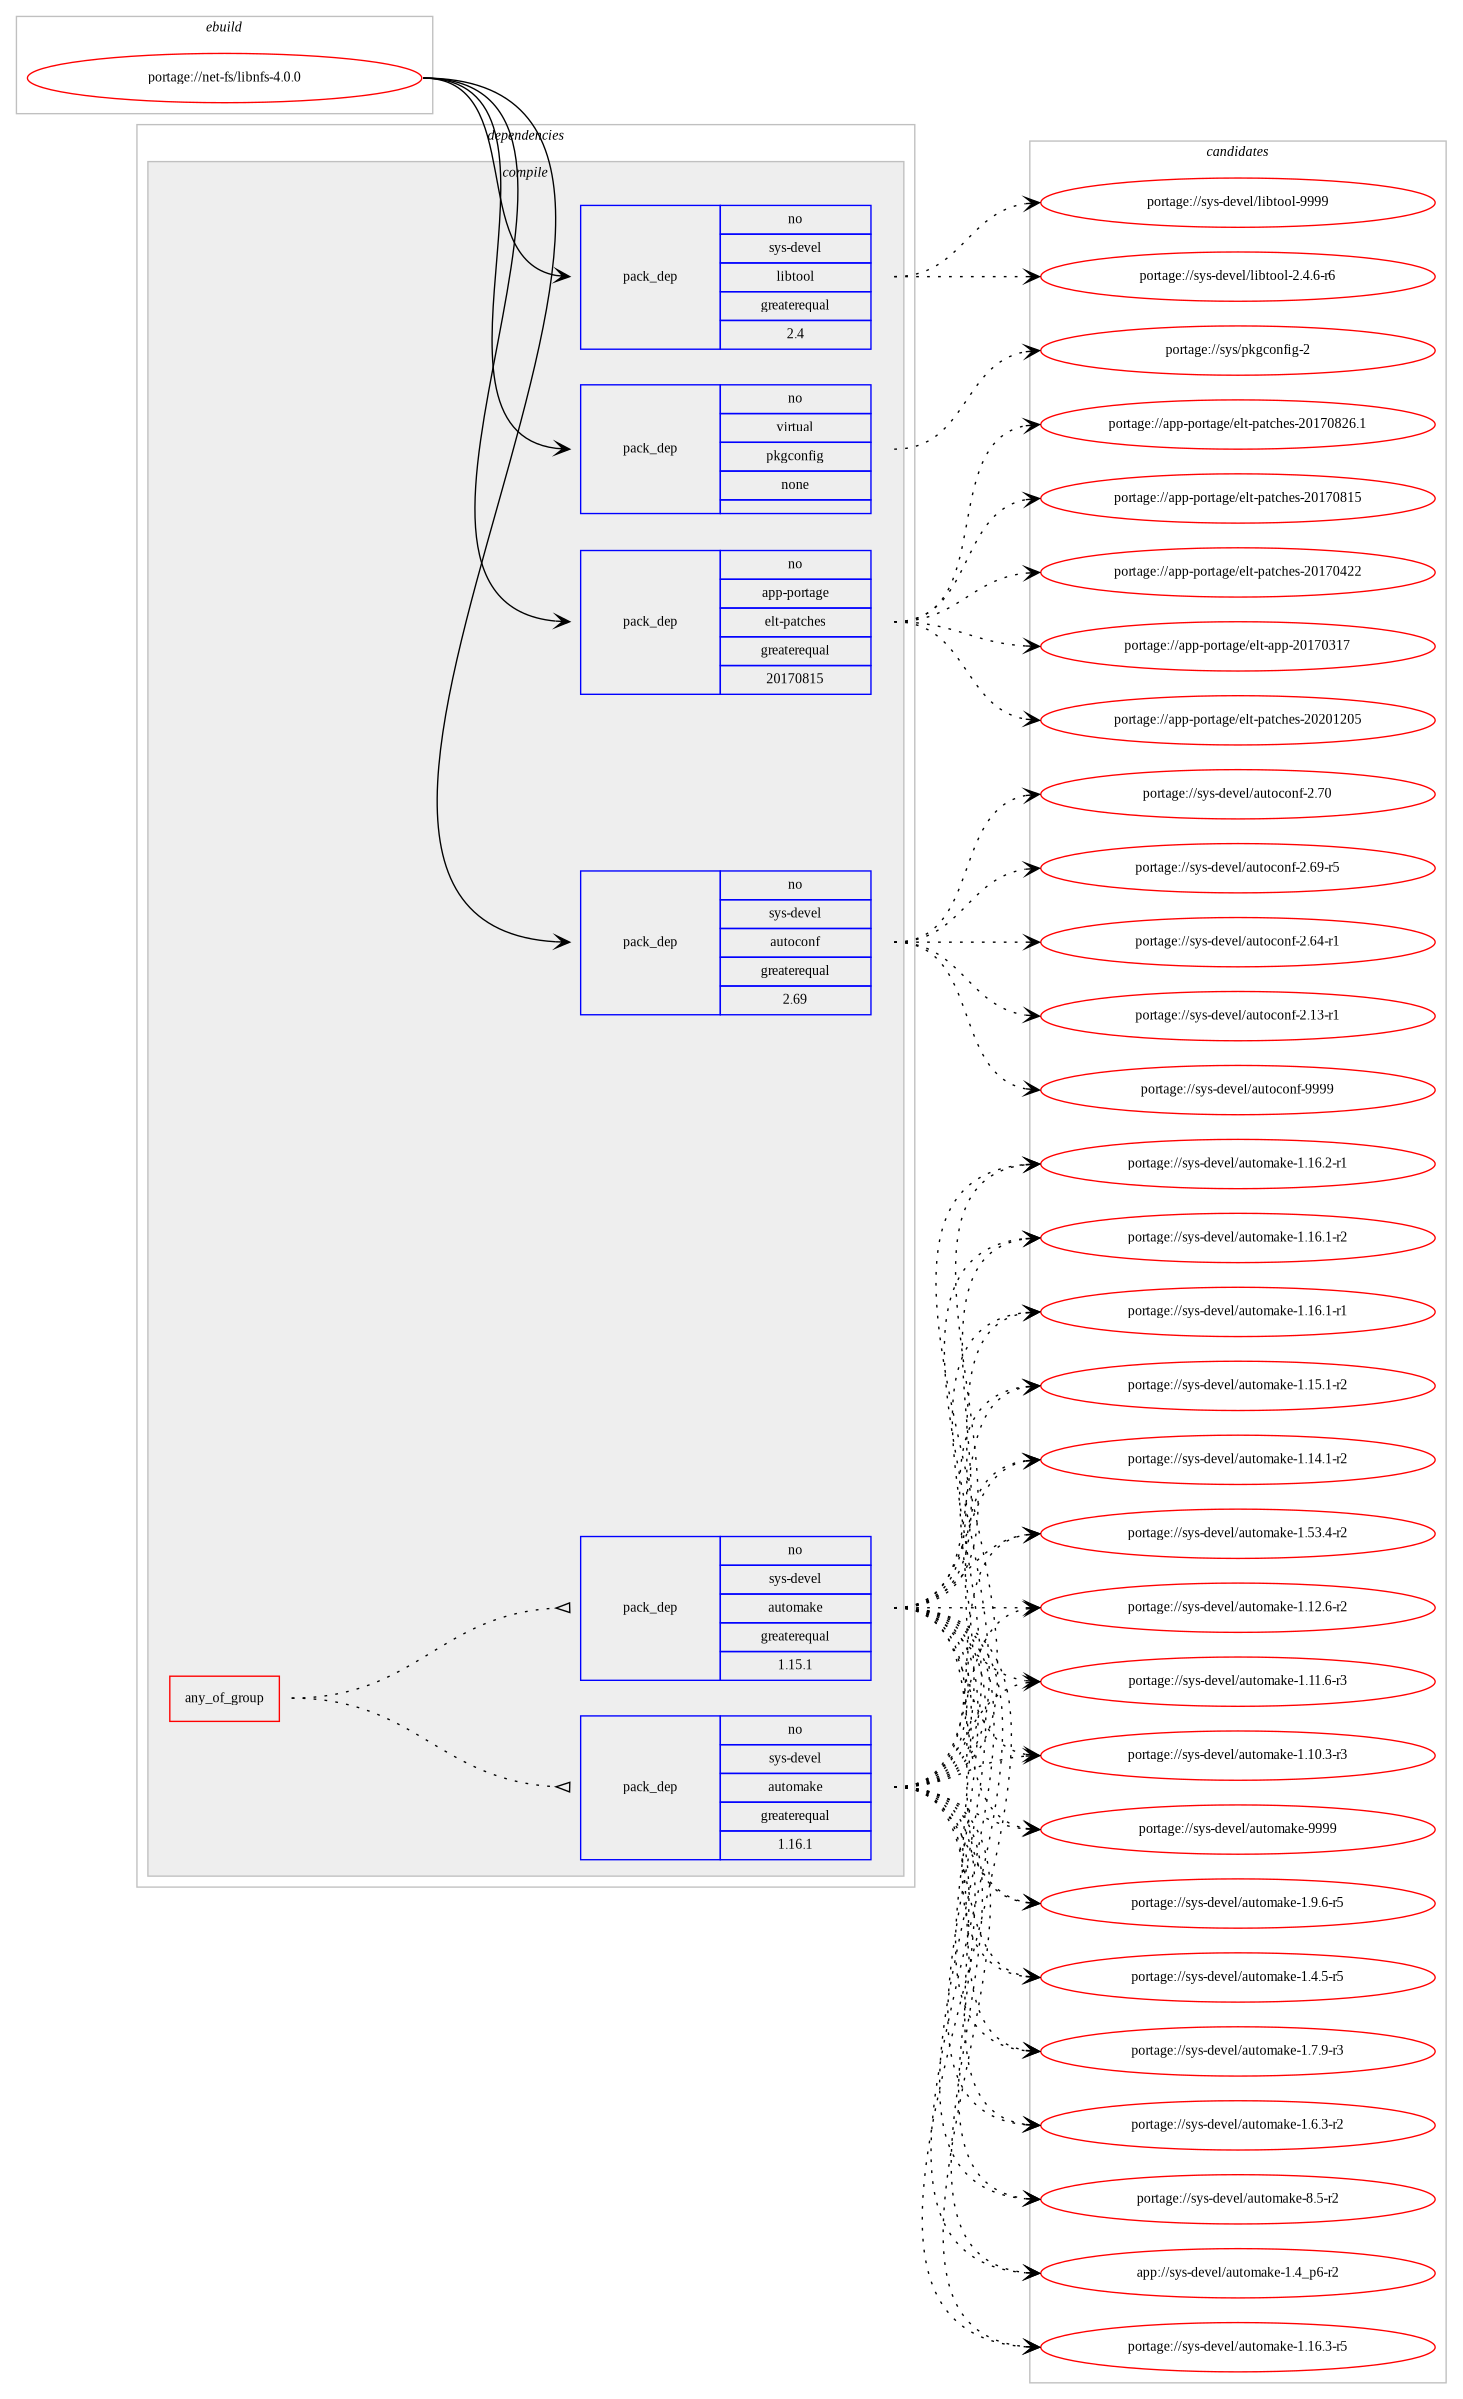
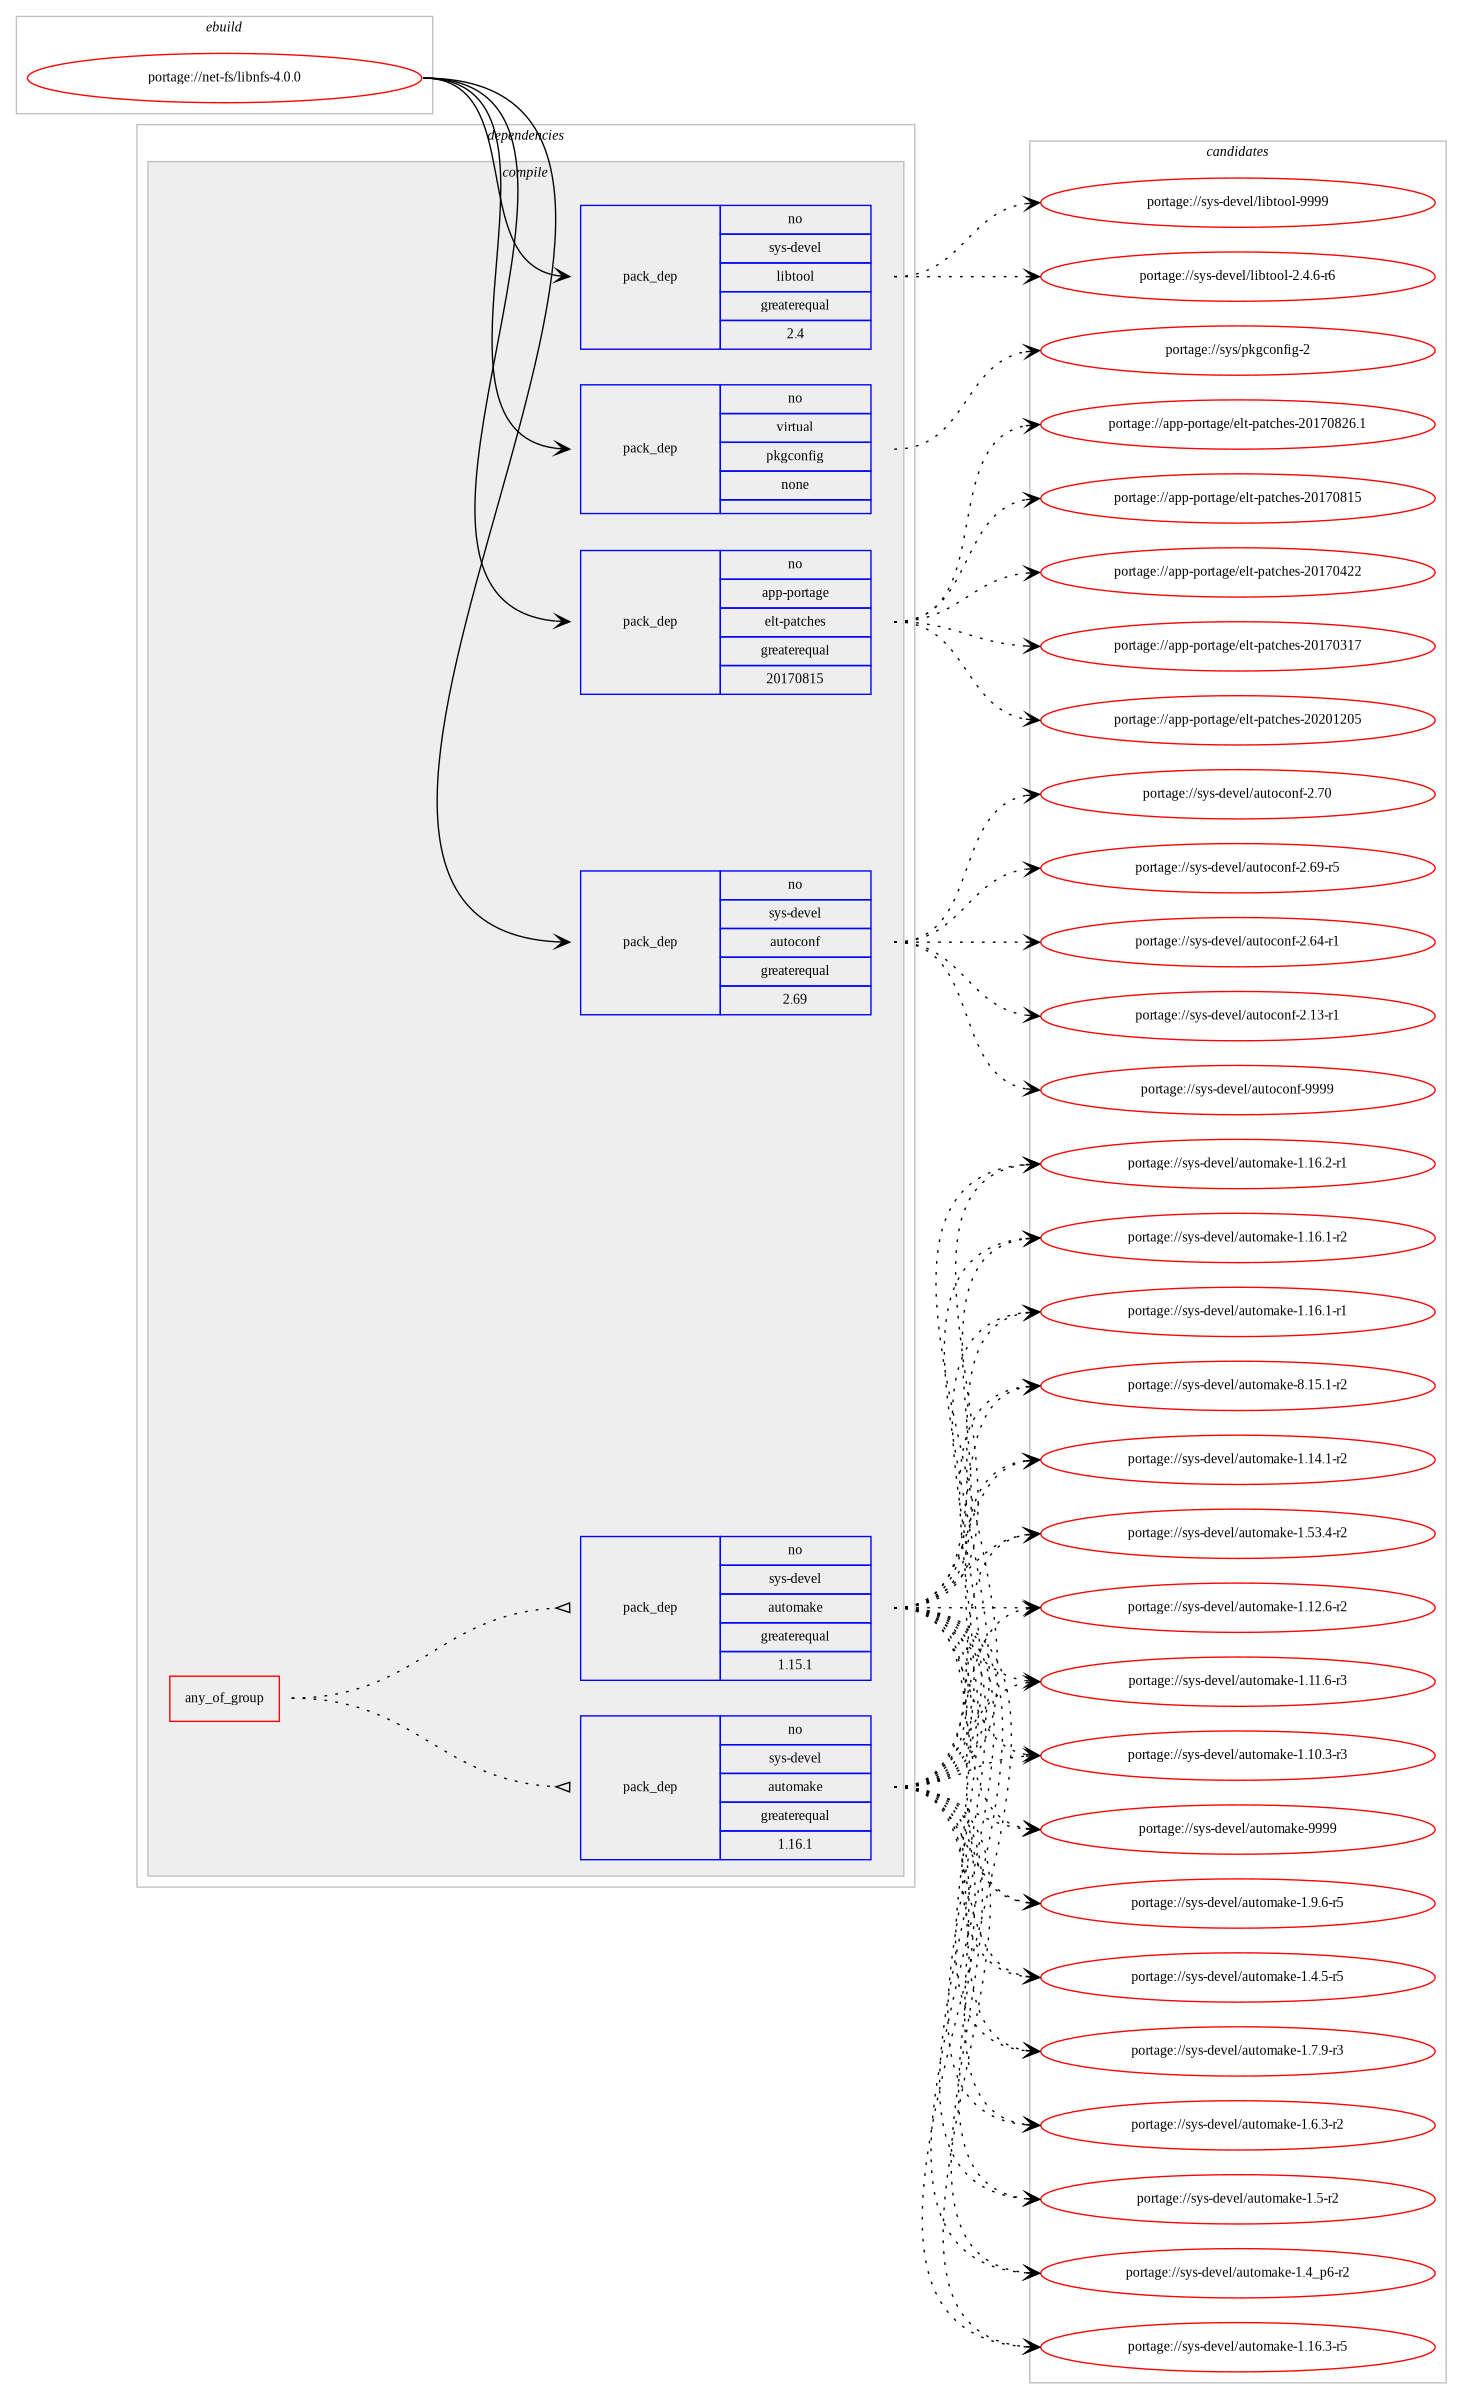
(1238, 646) -> (1238, 646)
(1238, 1386) -> (1238, 1386)
(1238, 2199) -> (1238, 2199)
(1238, 2273) -> (1238, 2273)
